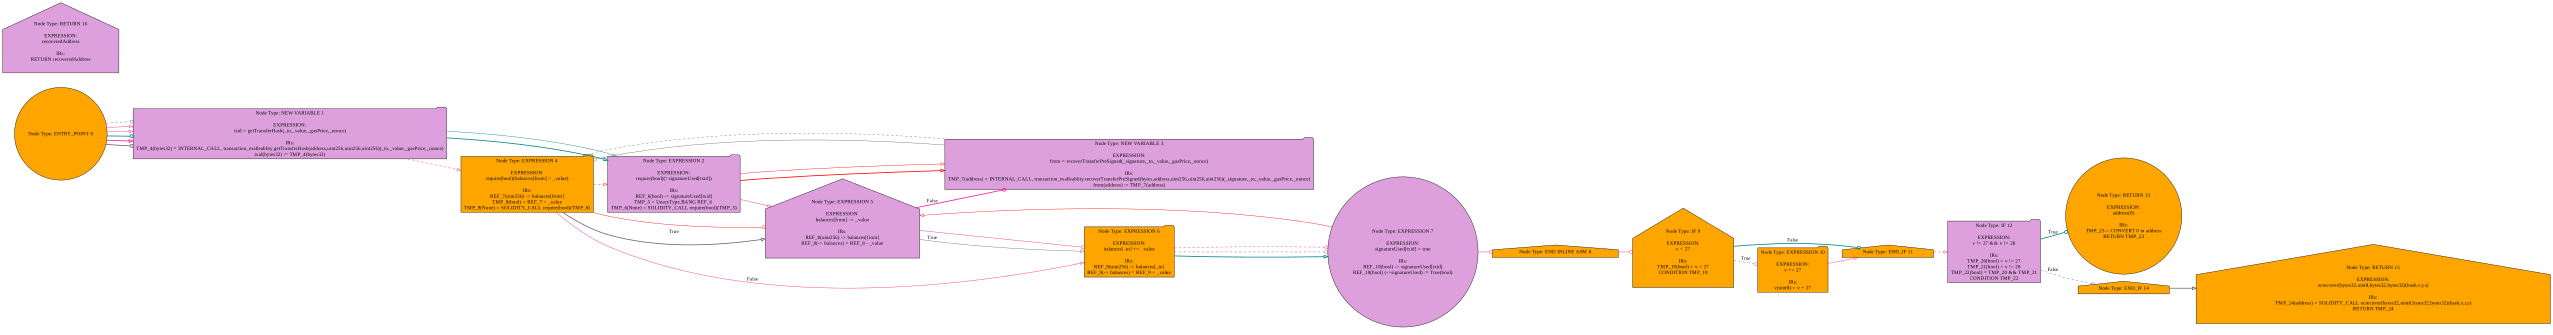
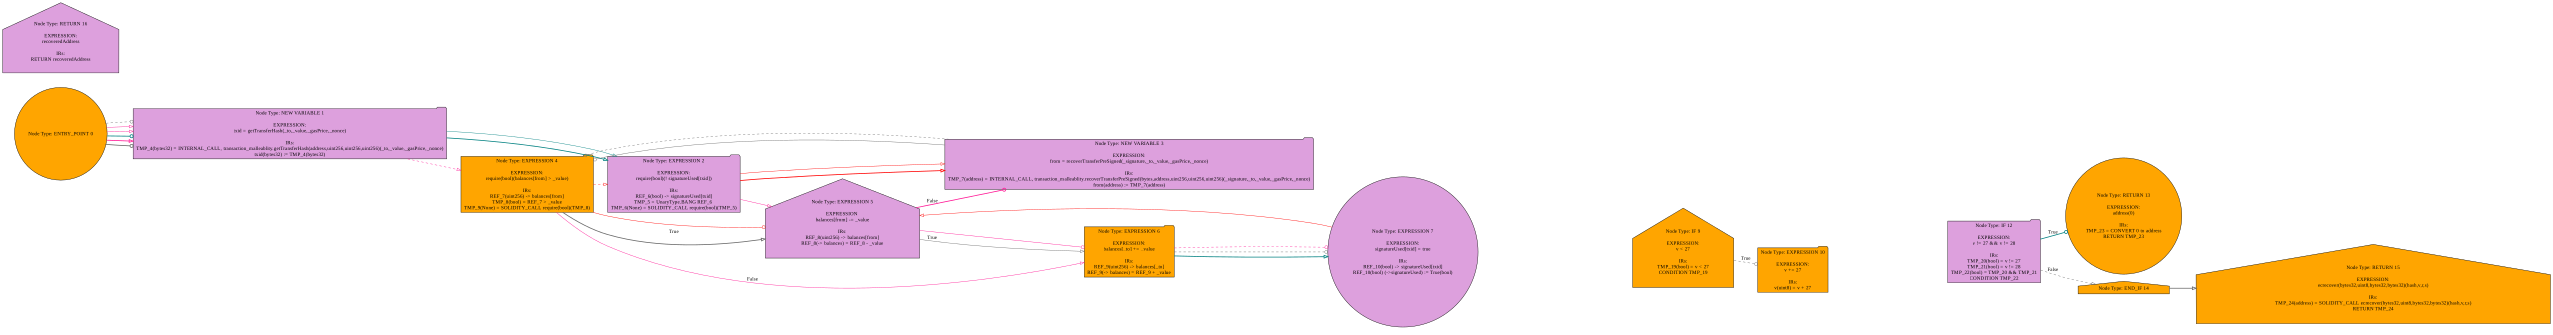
(1555, 252) -> none
(1888, 252) -> none
